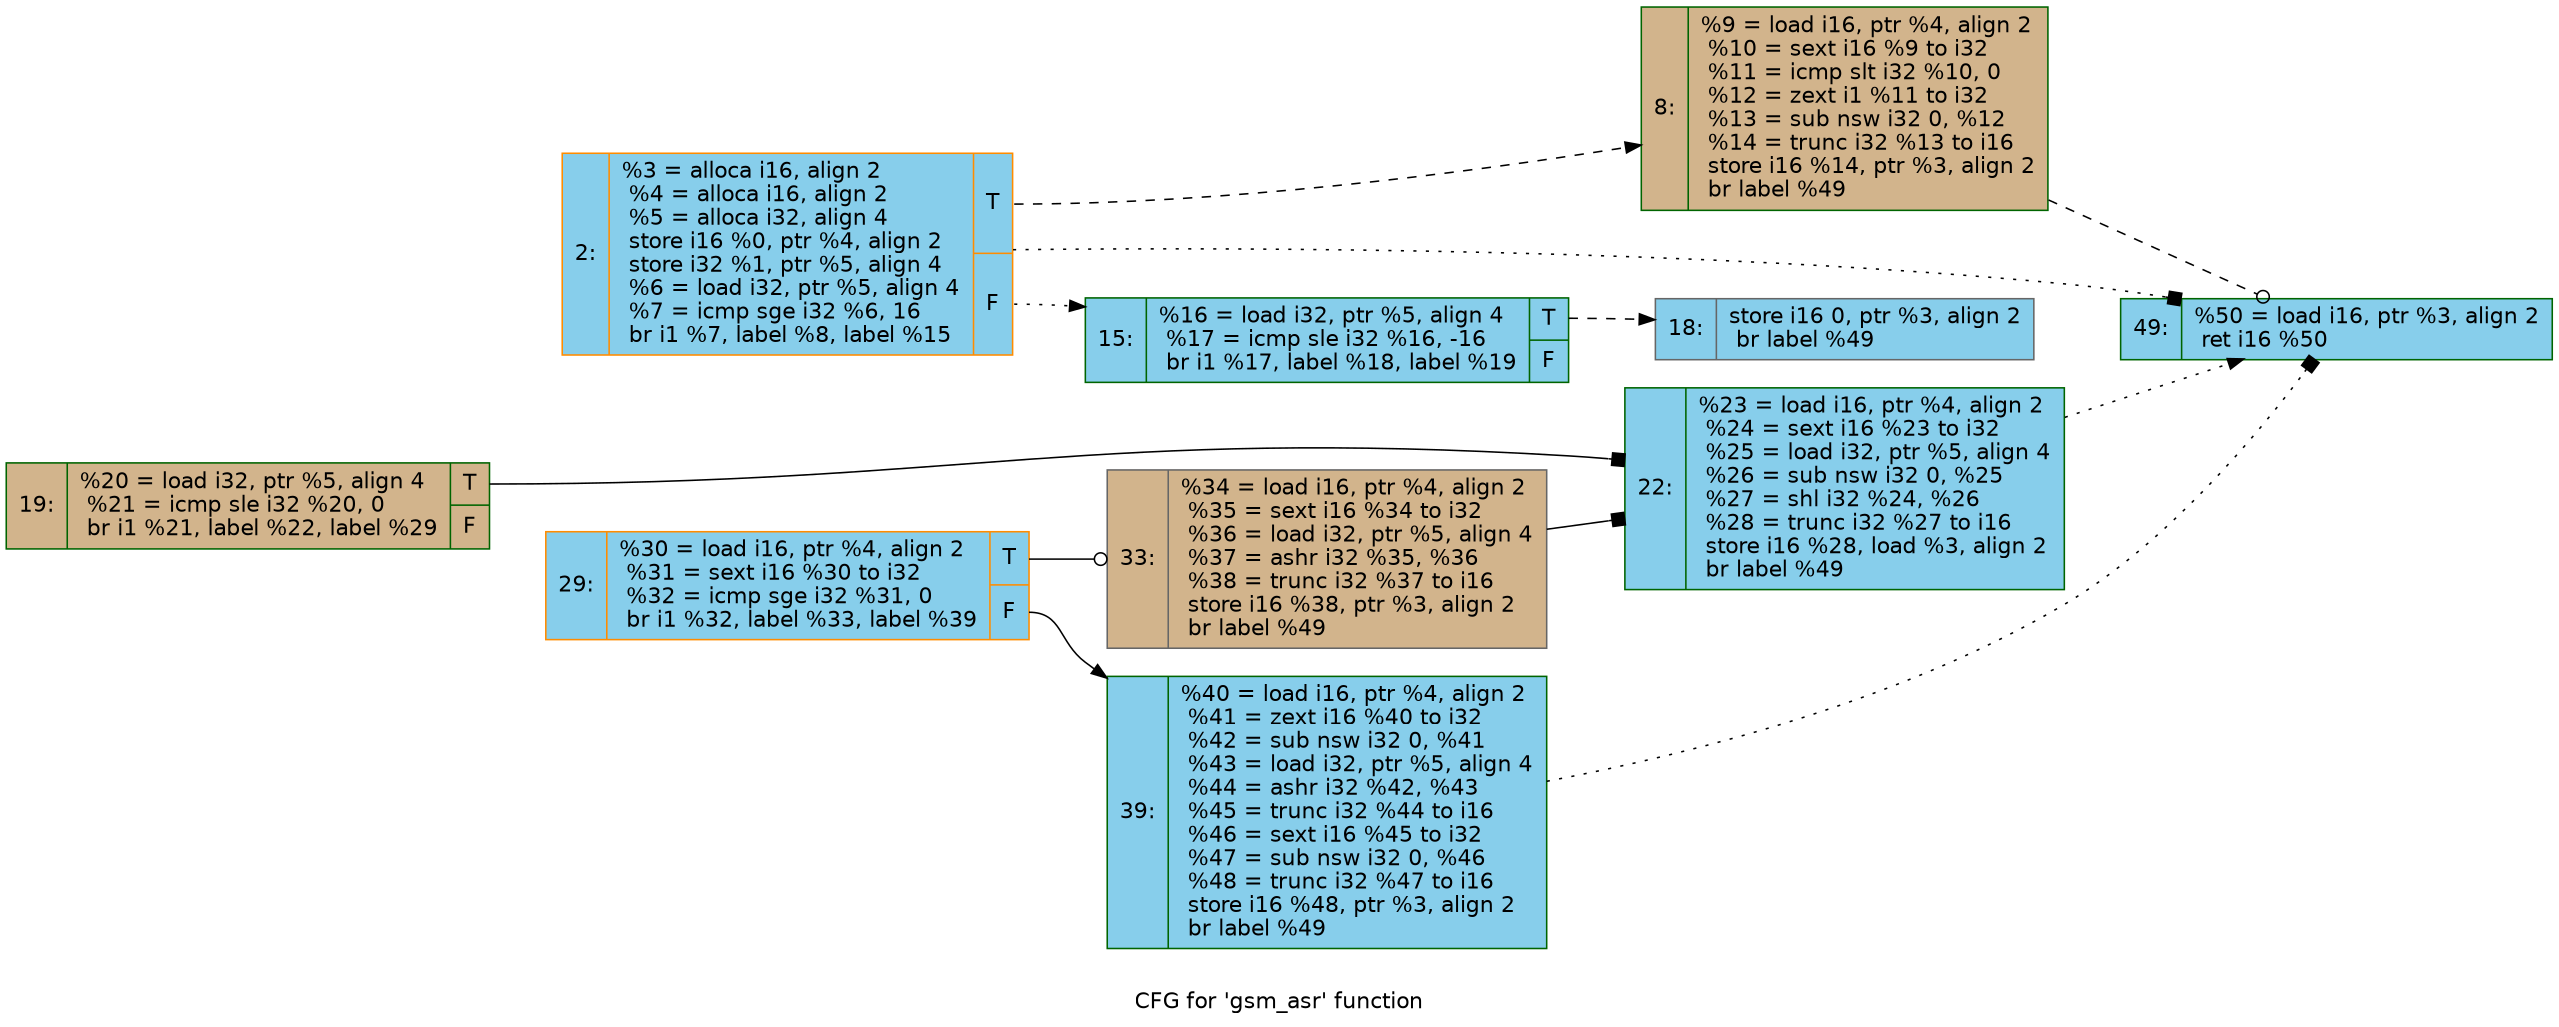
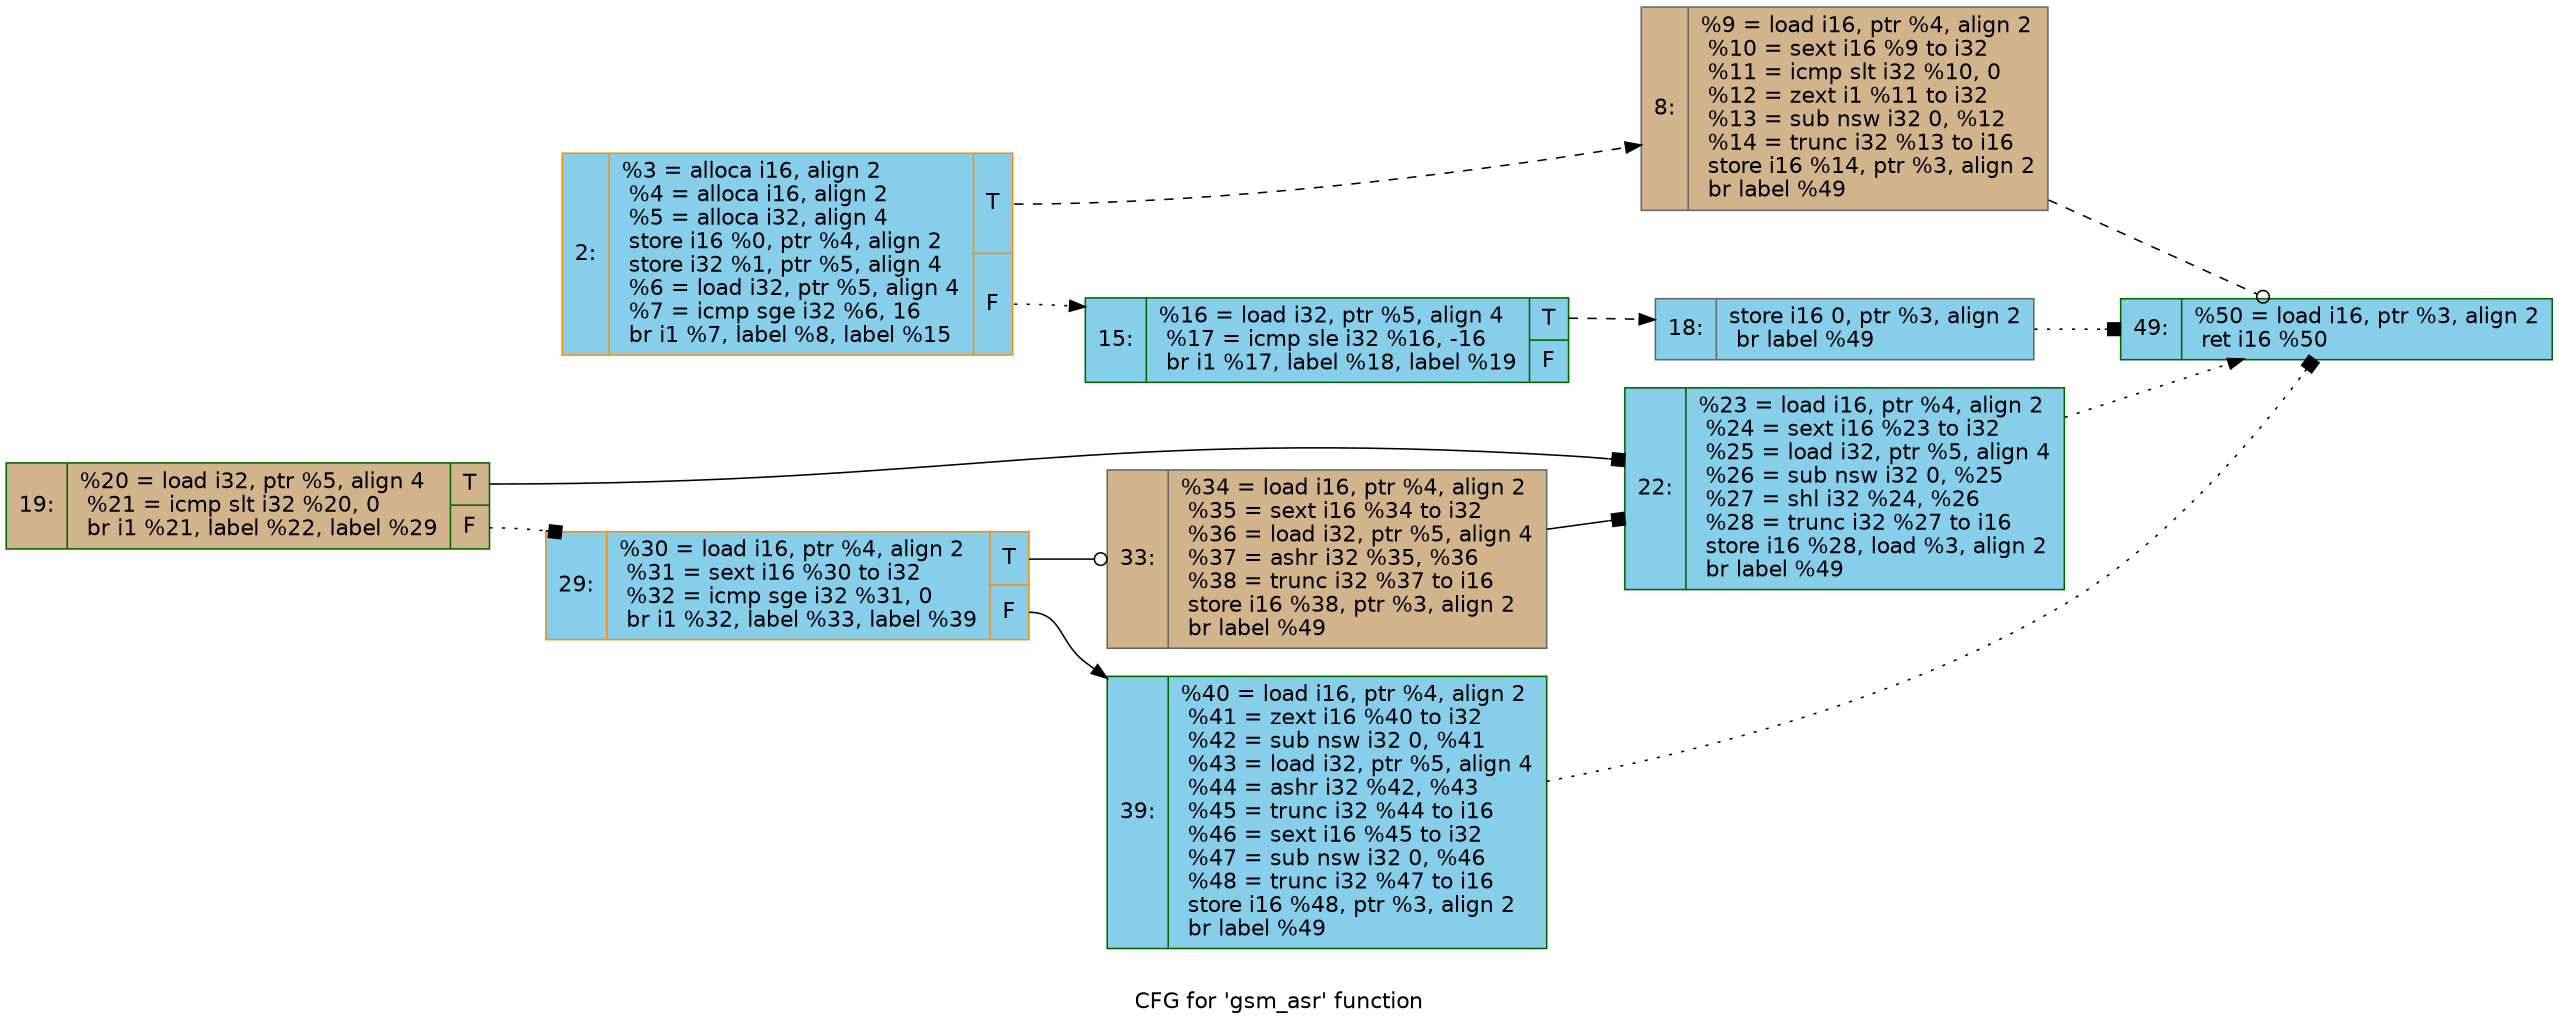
(1845, 109) -> (1845, 109)
(1590, 256) -> (2069, 329)
(233, 505) -> (231, 505)
none -> (518, 529)
